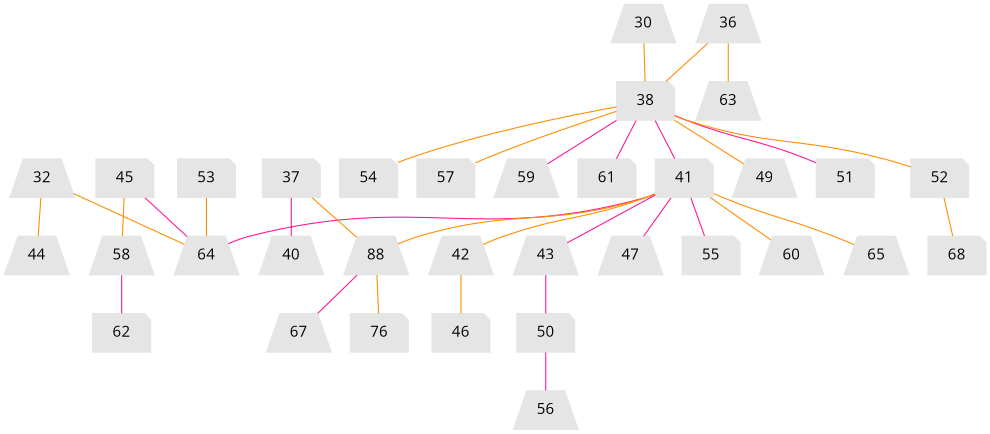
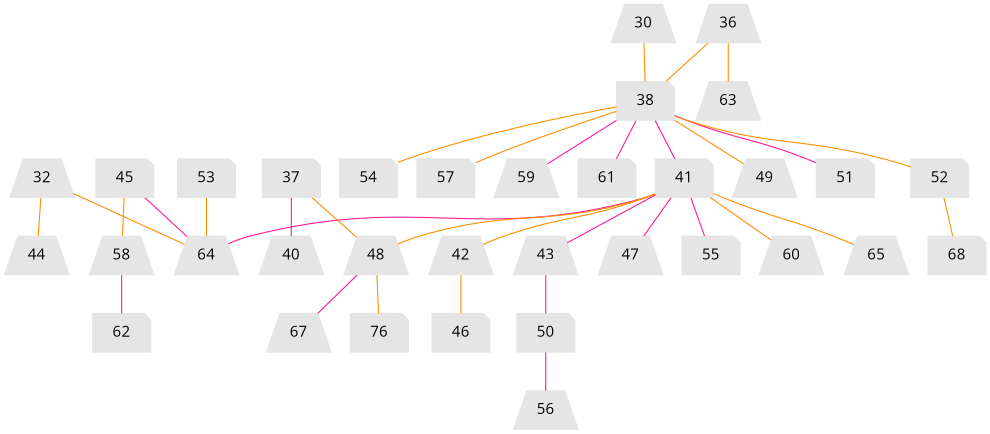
(376, 256) -> (376, 256)
